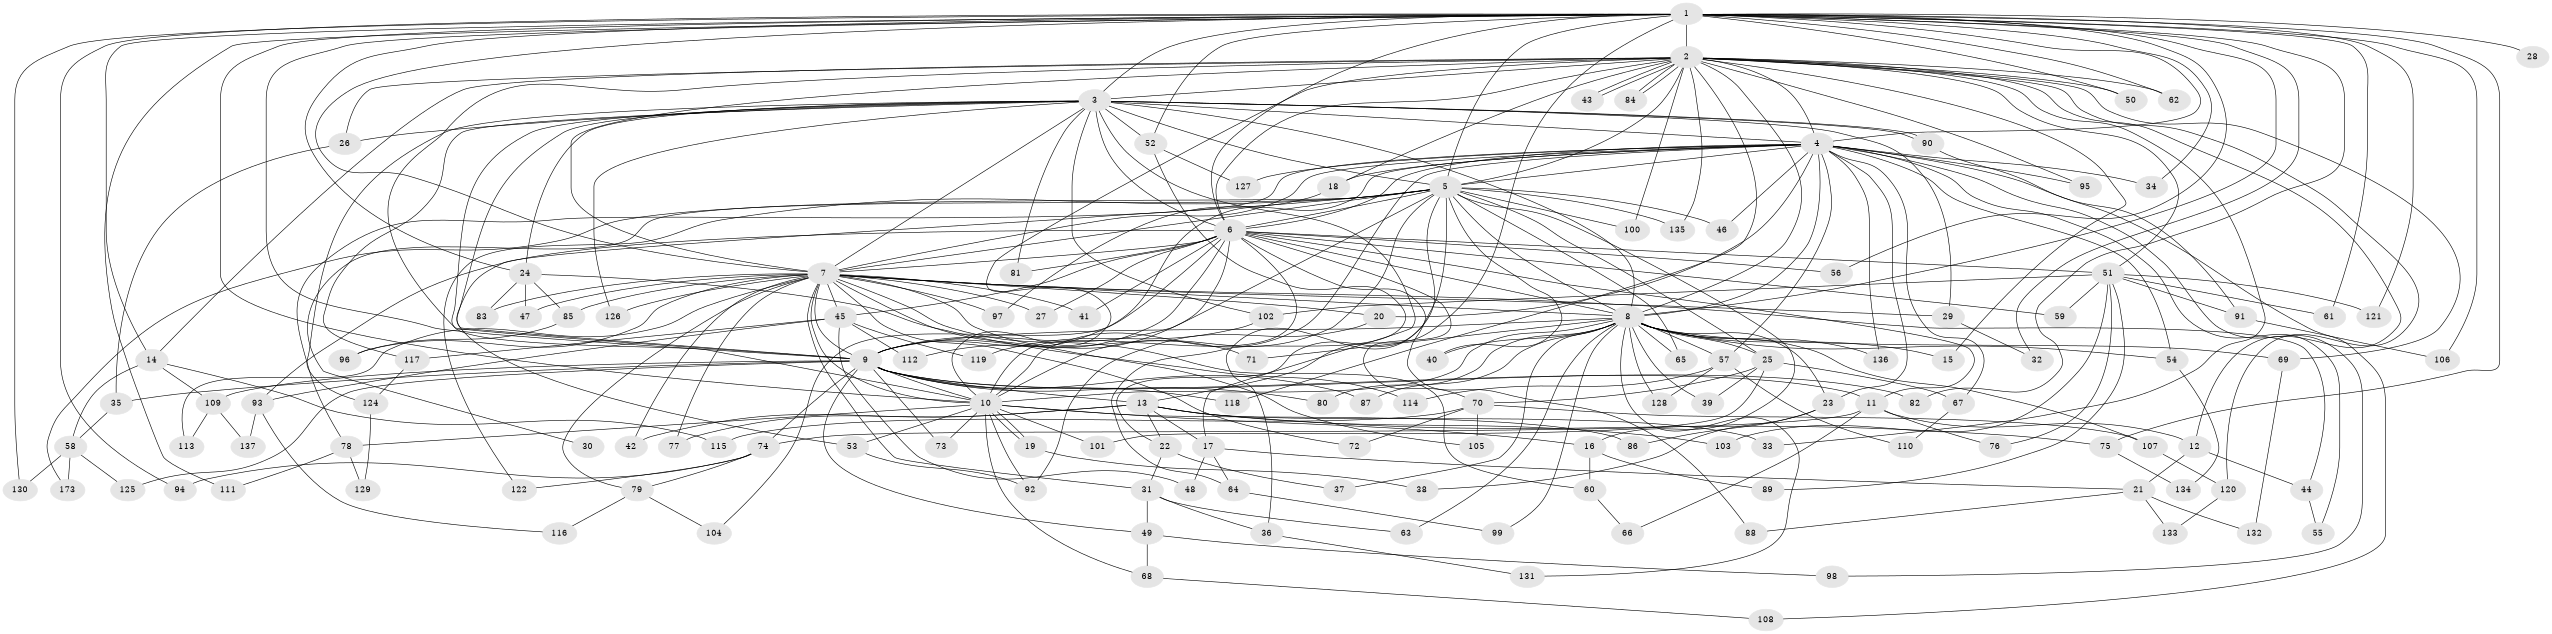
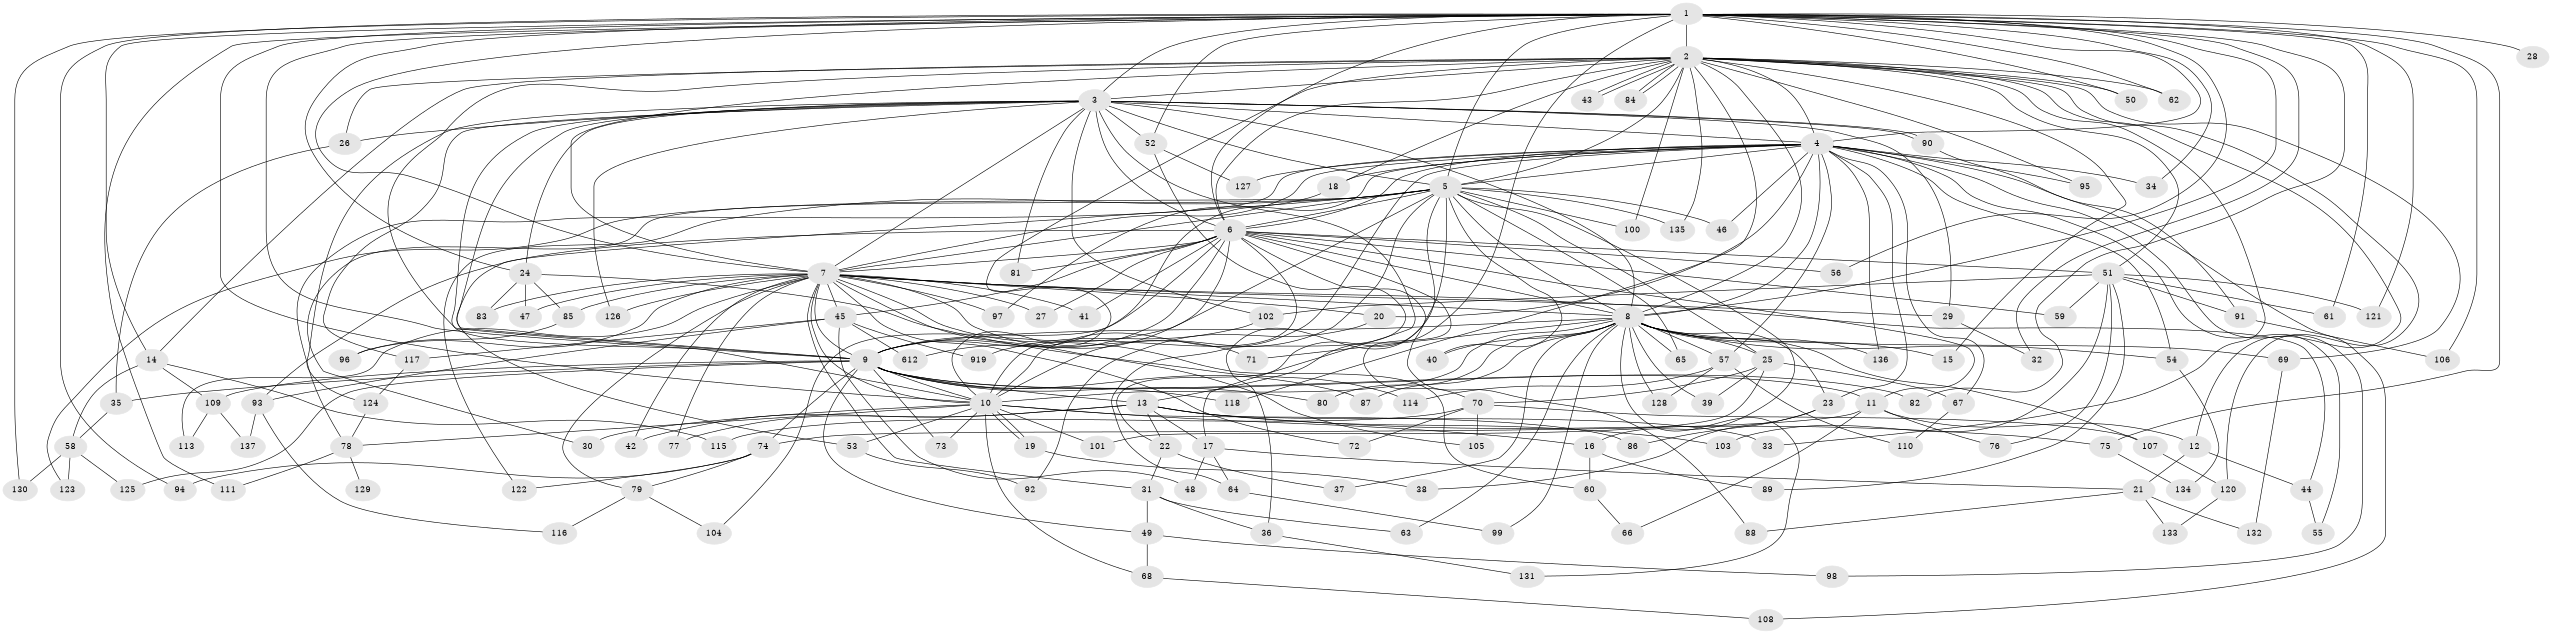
(910, 360) -> (910, 360)
(979, 360) -> (979, 360)
(1004, 448) -> (784, 415)
(369, 449) -> (359, 425)
(68, 490) -> (68, 490)
